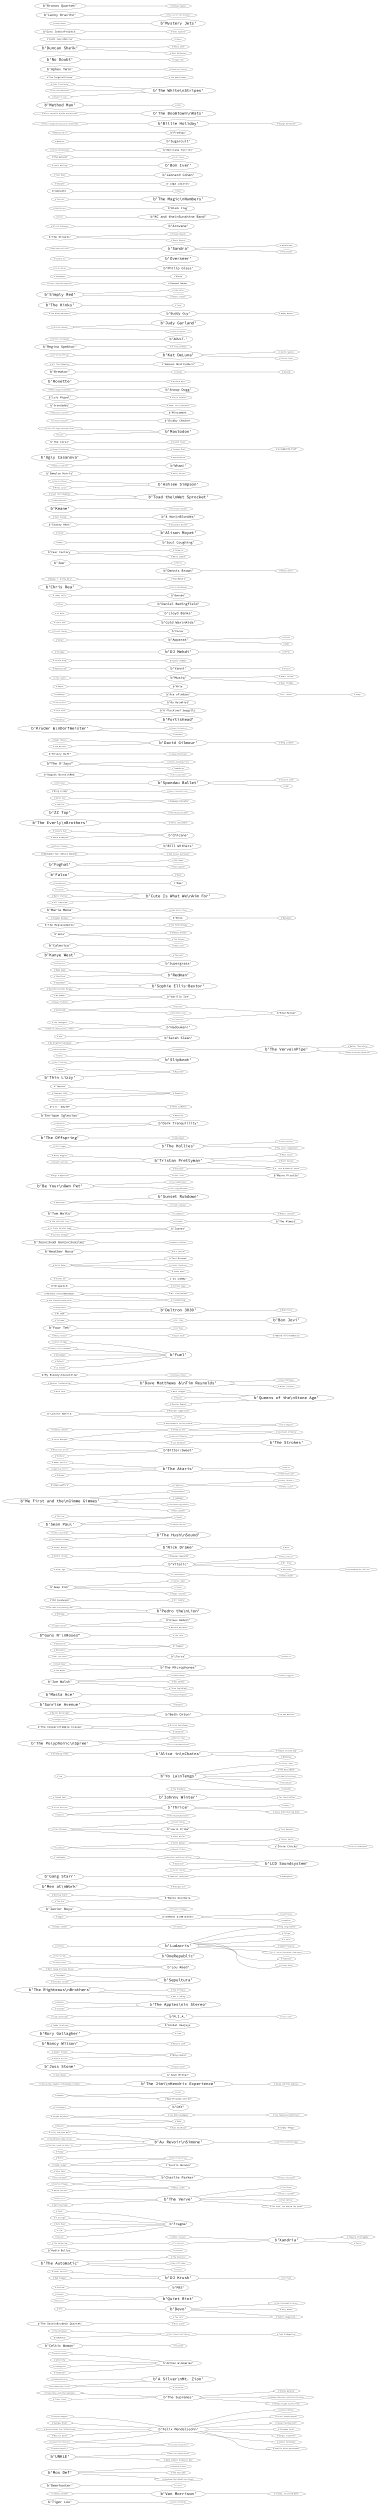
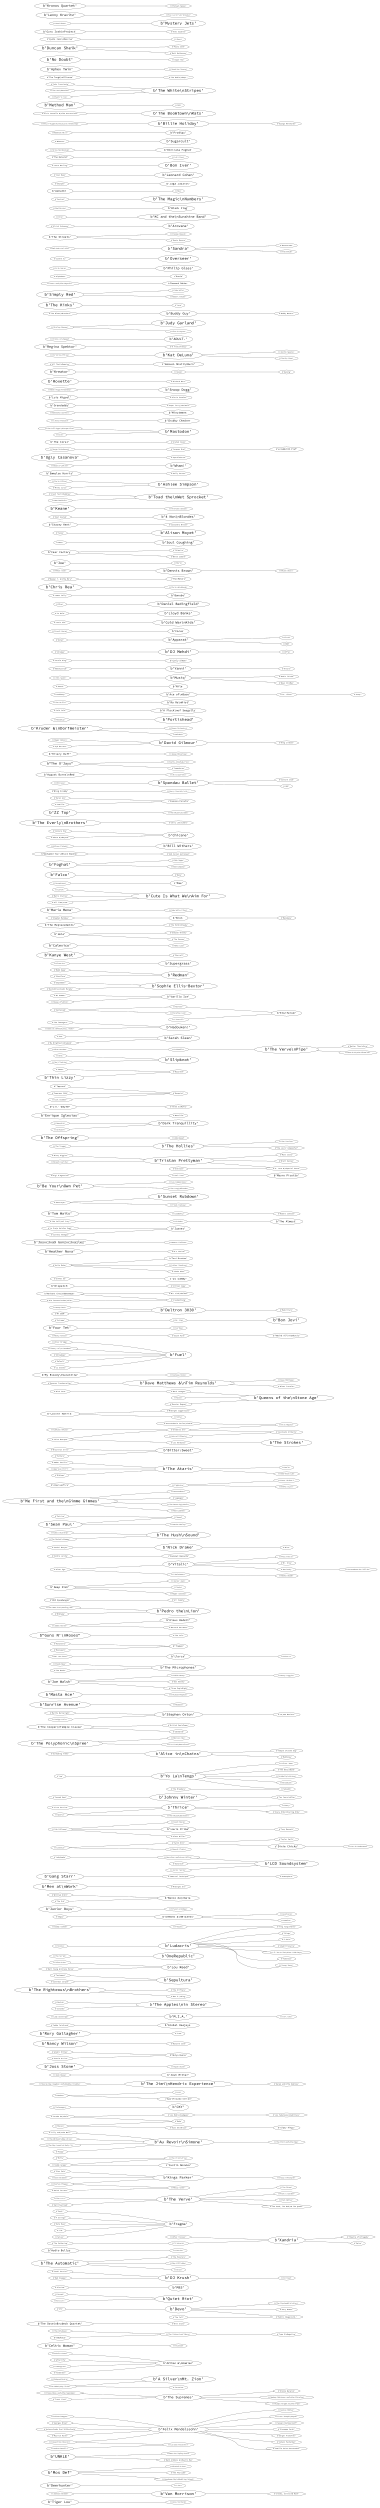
(178, 150) -> (178, 150)
none -> (60, 571)
(178, 1715) -> (178, 1715)
(178, 1843) -> (178, 1843)
(178, 2178) -> (178, 2178)
